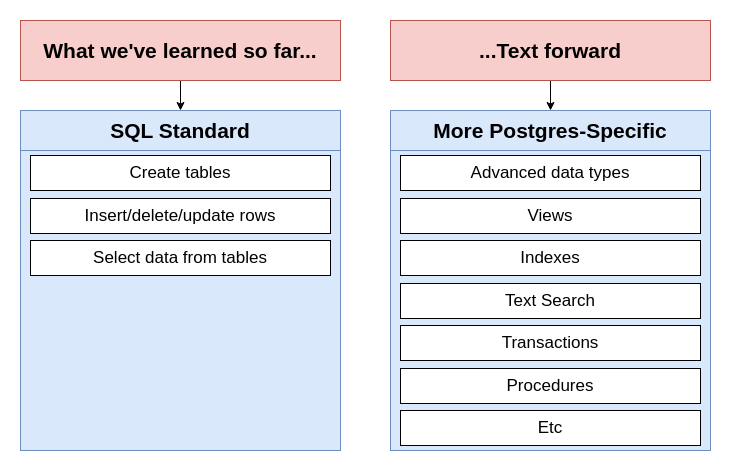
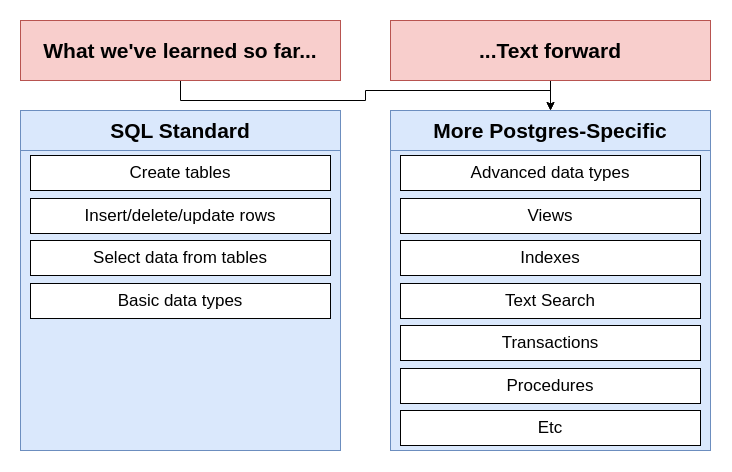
(181, 101) -> (366, 99)
none -> (181, 301)
